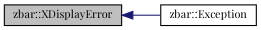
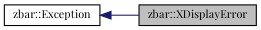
(147, 15) -> (125, 15)
